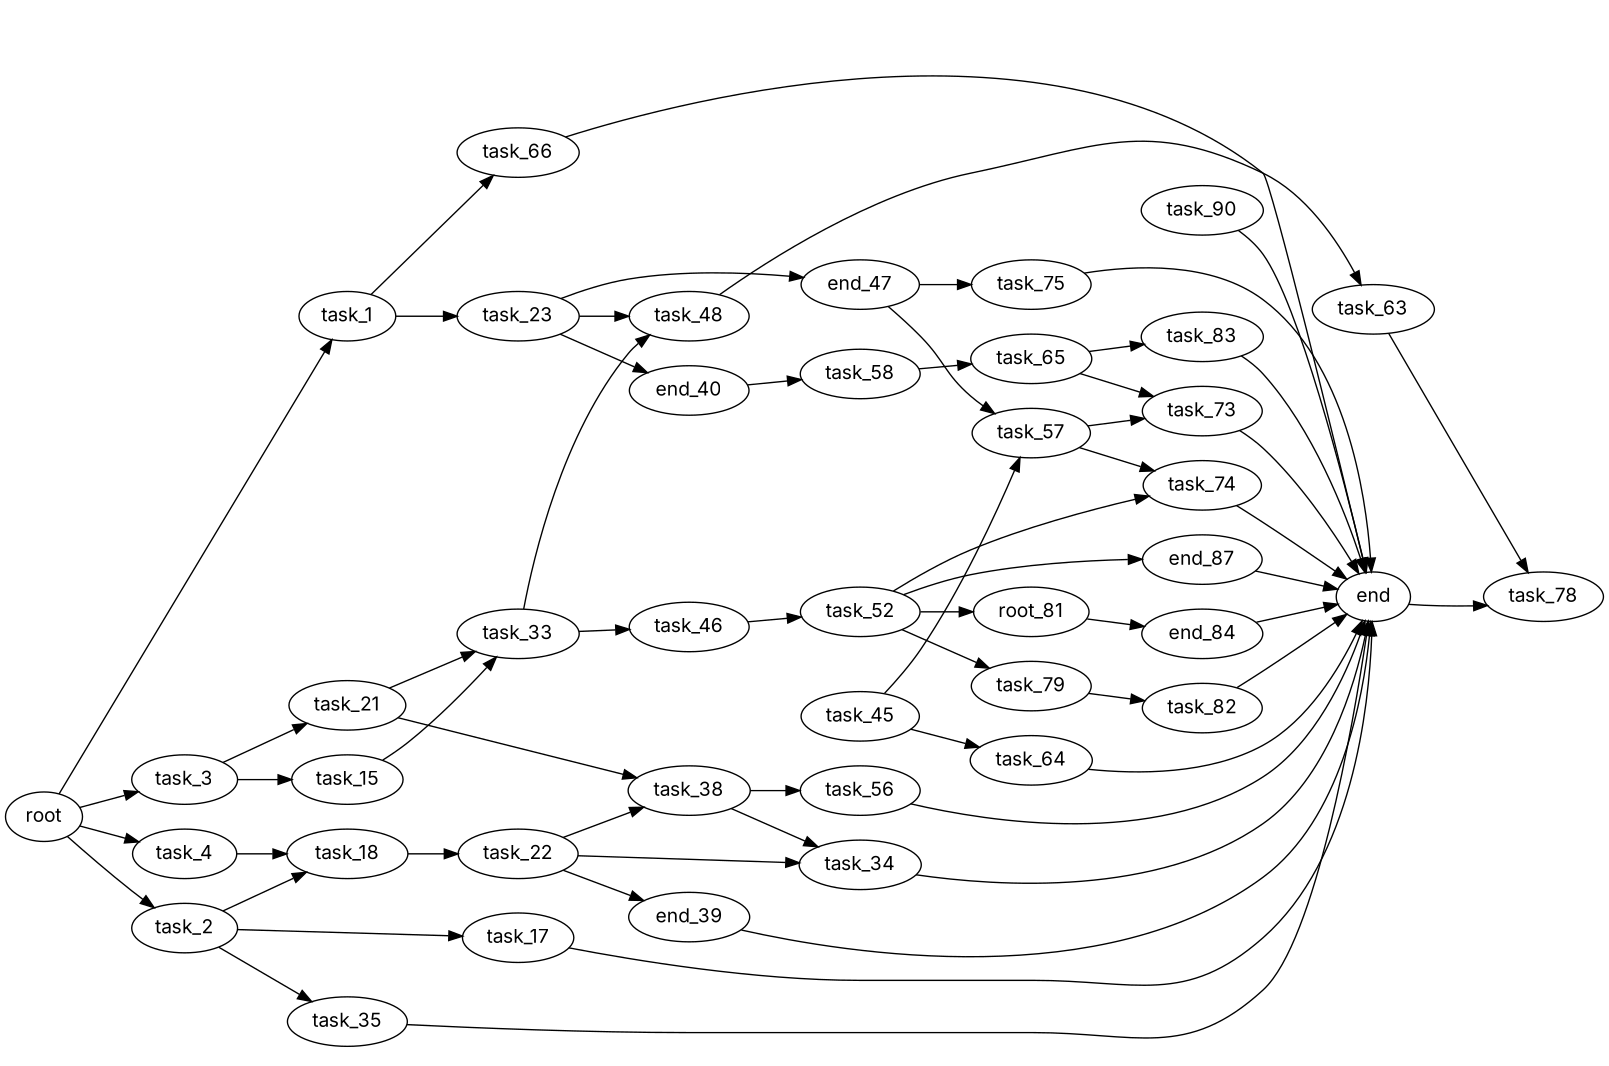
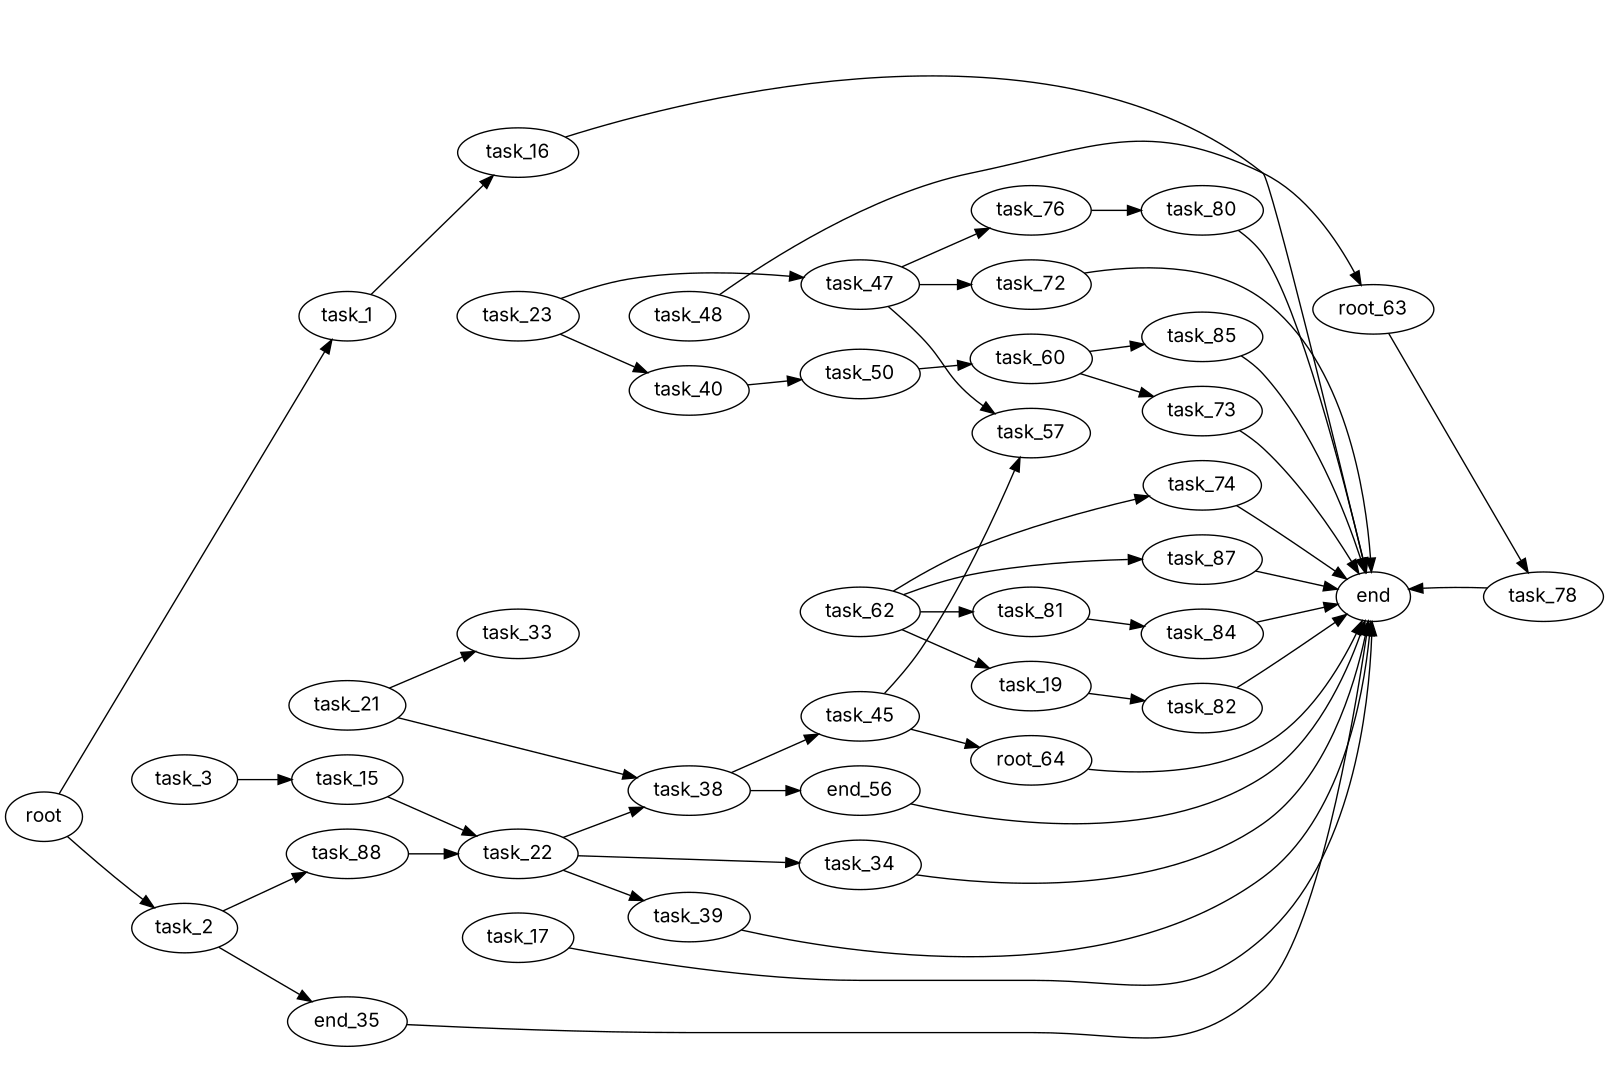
(518, 153) -> (518, 153)
none -> (1031, 210)
(1202, 210) -> (1202, 210)
(860, 285) -> (860, 285)
(1031, 285) -> (1031, 285)
(1373, 309) -> (1373, 309)
(420, 316) -> none
(597, 316) -> none
(1202, 337) -> (1202, 337)
(1031, 359) -> (1031, 359)
(860, 374) -> (860, 374)
(689, 390) -> (689, 390)
(1109, 423) -> none
(1110, 457) -> none
(564, 468) -> none
(1202, 560) -> (1202, 560)
(1441, 606) -> (1455, 587)
(860, 612) -> (860, 612)
(1031, 612) -> (1031, 612)
(689, 627) -> none
(1202, 634) -> (1202, 634)
(1031, 686) -> (1031, 686)
(438, 717) -> (425, 813)
(258, 746) -> none
(1031, 760) -> (1031, 760)
(860, 791) -> (860, 791)
(102, 801) -> none
(768, 825) -> (768, 756)
(185, 854) -> none
(347, 854) -> (347, 854)
(689, 917) -> (689, 917)
(343, 933) -> none
(347, 1022) -> (347, 1022)
